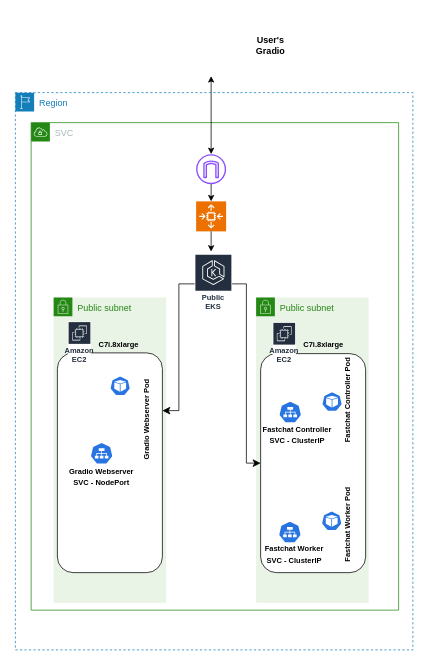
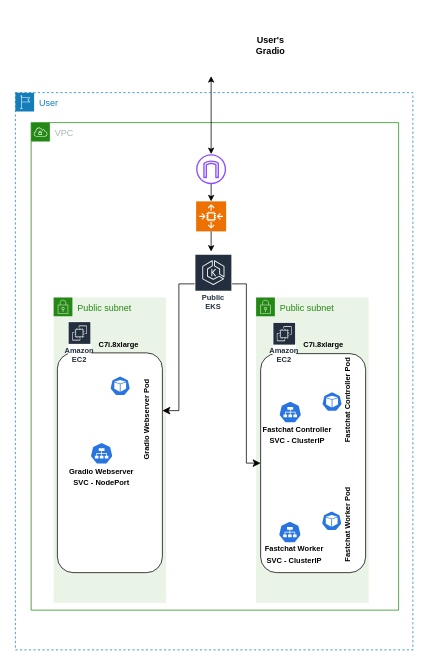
(53, 103) -> (49, 103)
(63, 133) -> (63, 133)
